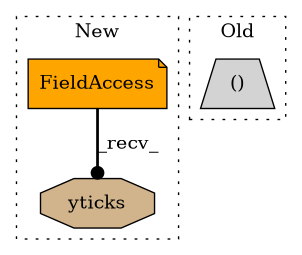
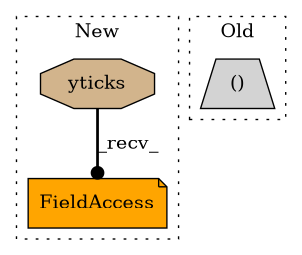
(98, 138) -> (98, 138)
